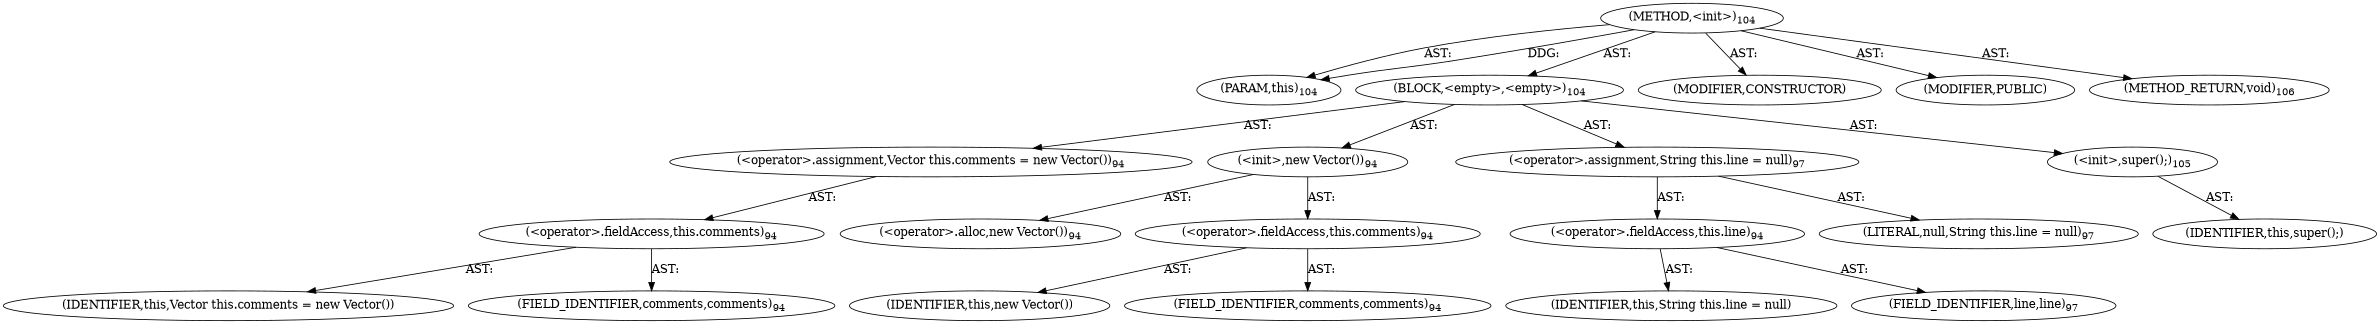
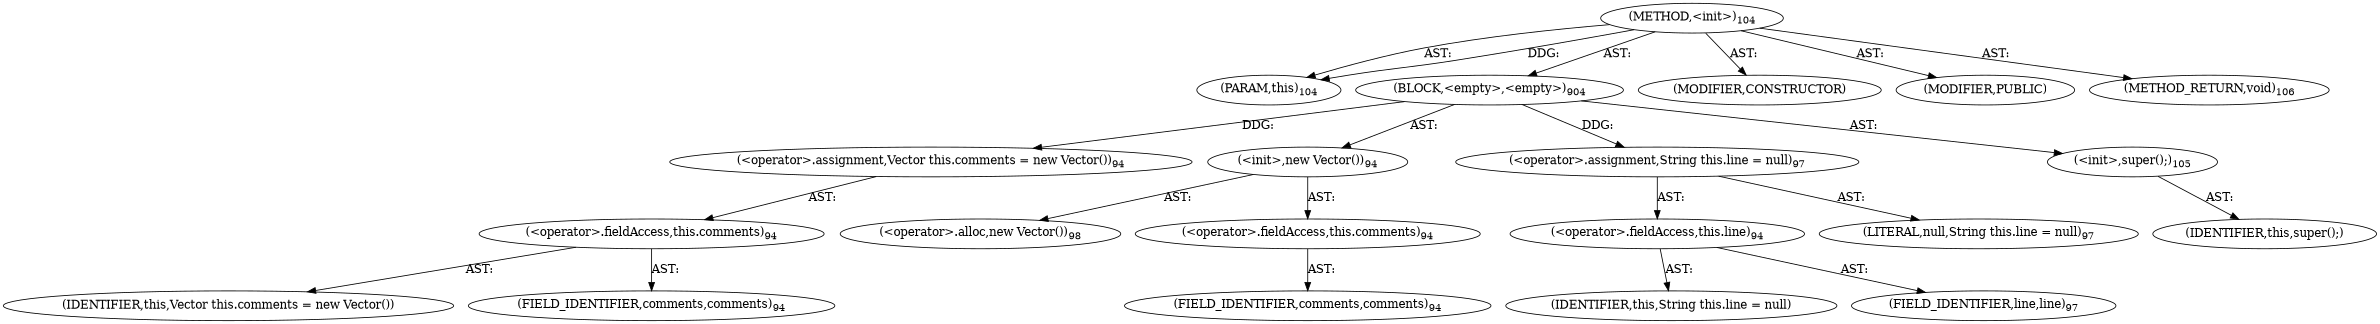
(1576, 89) -> (1576, 89)
(1260, 126) -> (1260, 126)
(1599, 126) -> (1599, 126)
(1075, 233) -> (1075, 233)
(980, 306) -> none
